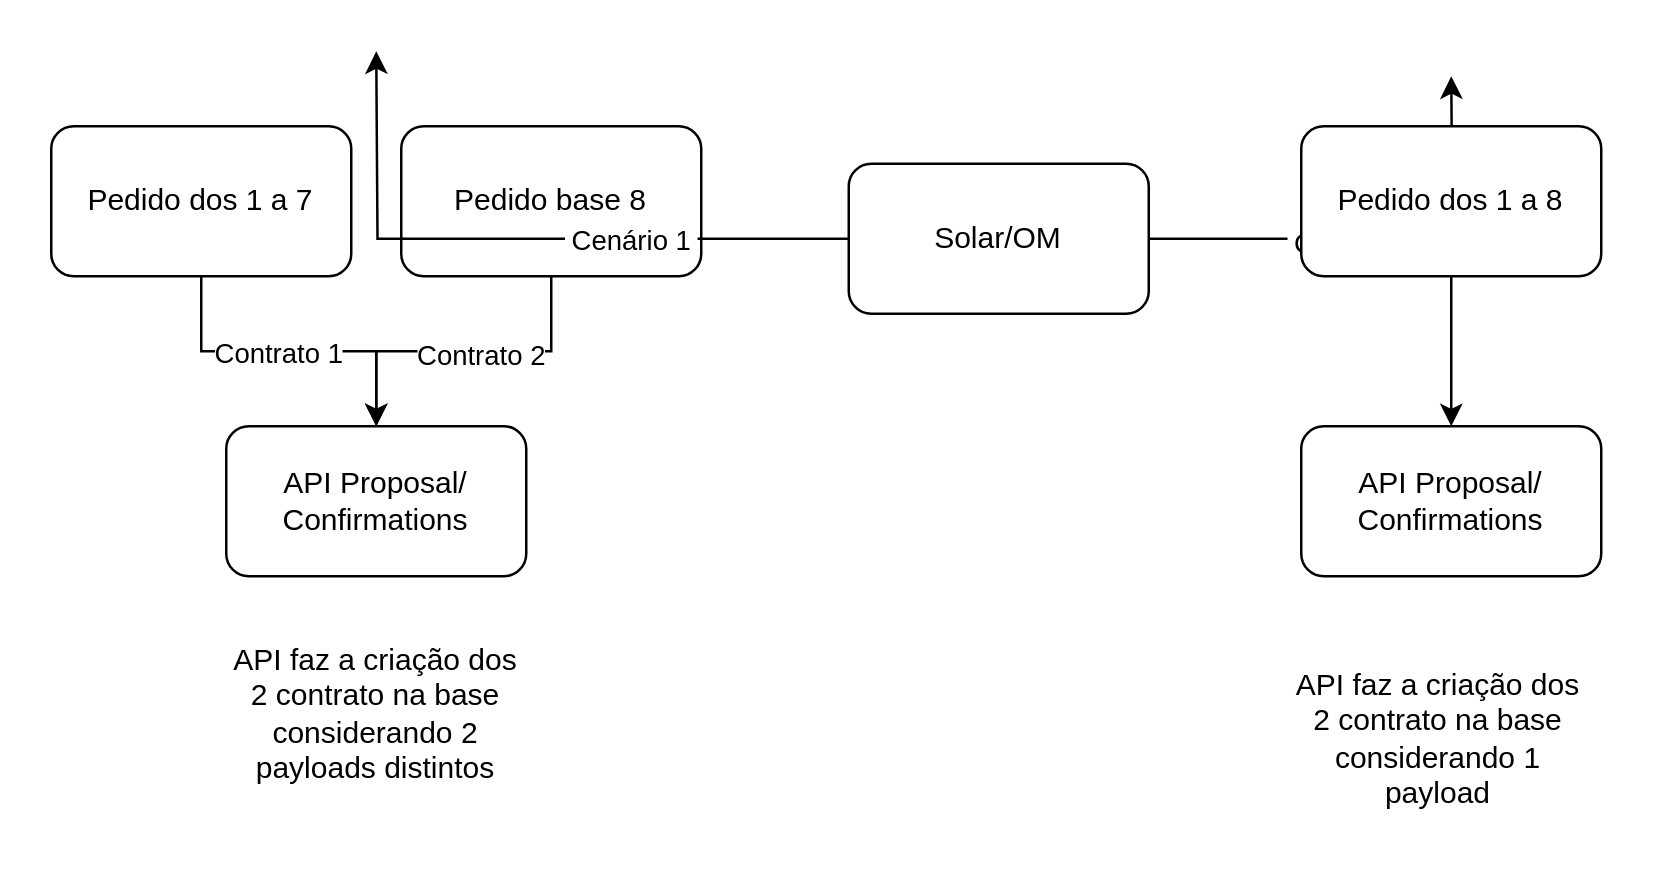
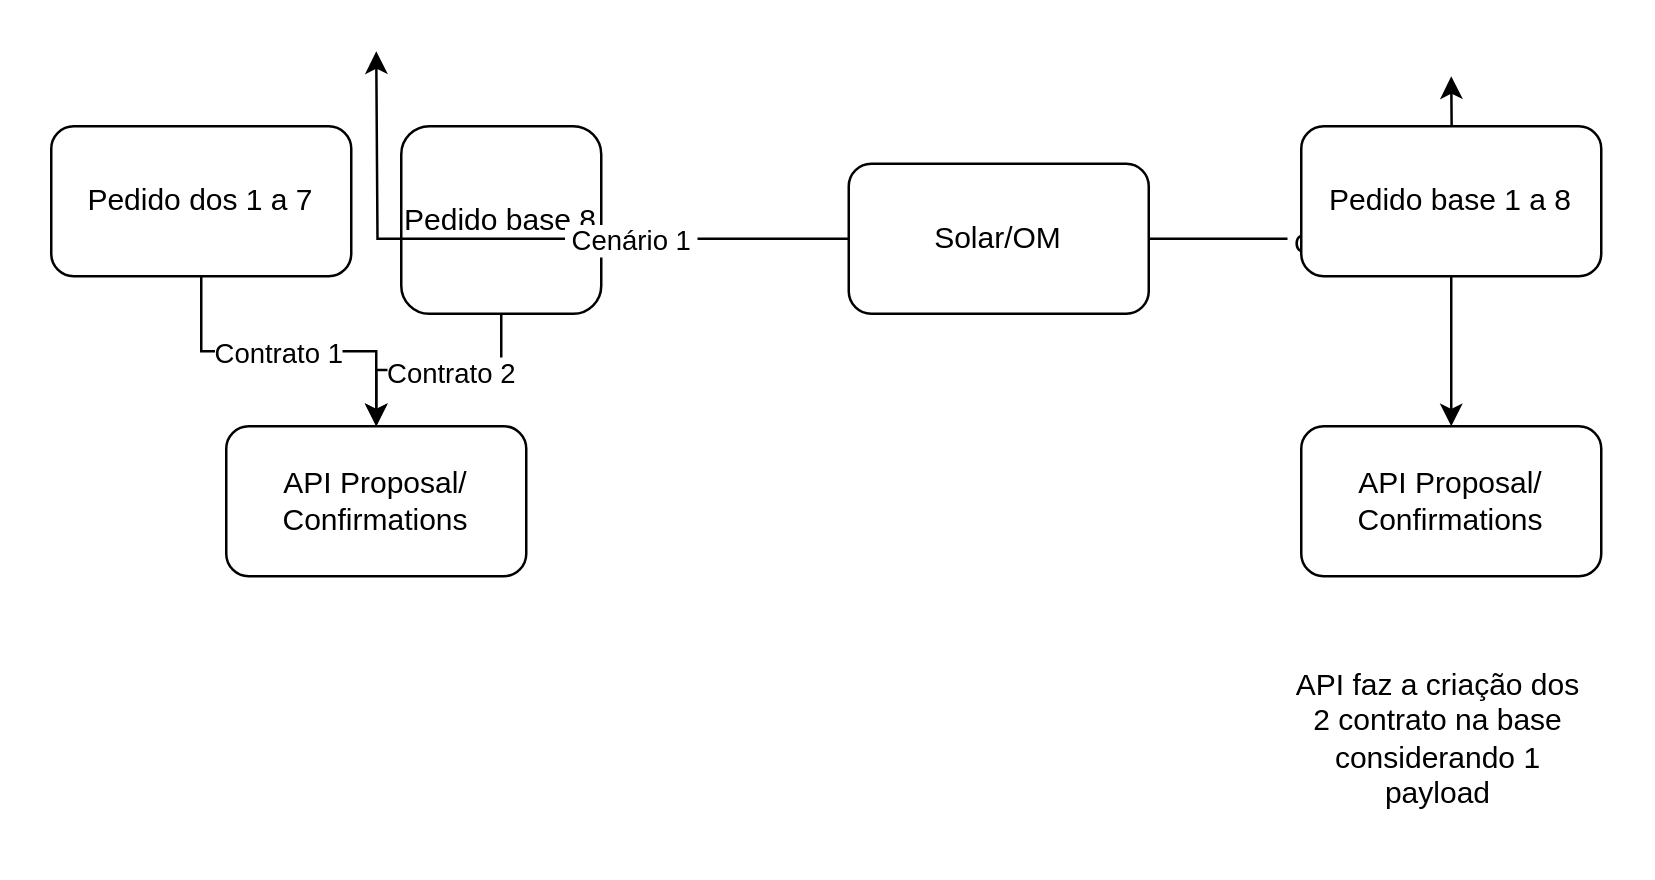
(551, 201) -> (501, 220)
(1451, 201) -> (1451, 201)
(376, 714) -> none
